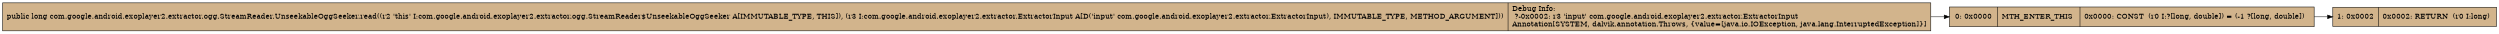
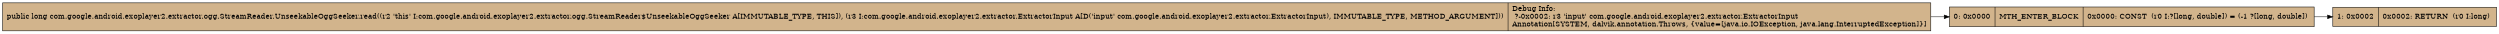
(2038, 17) -> (2039, 17)
